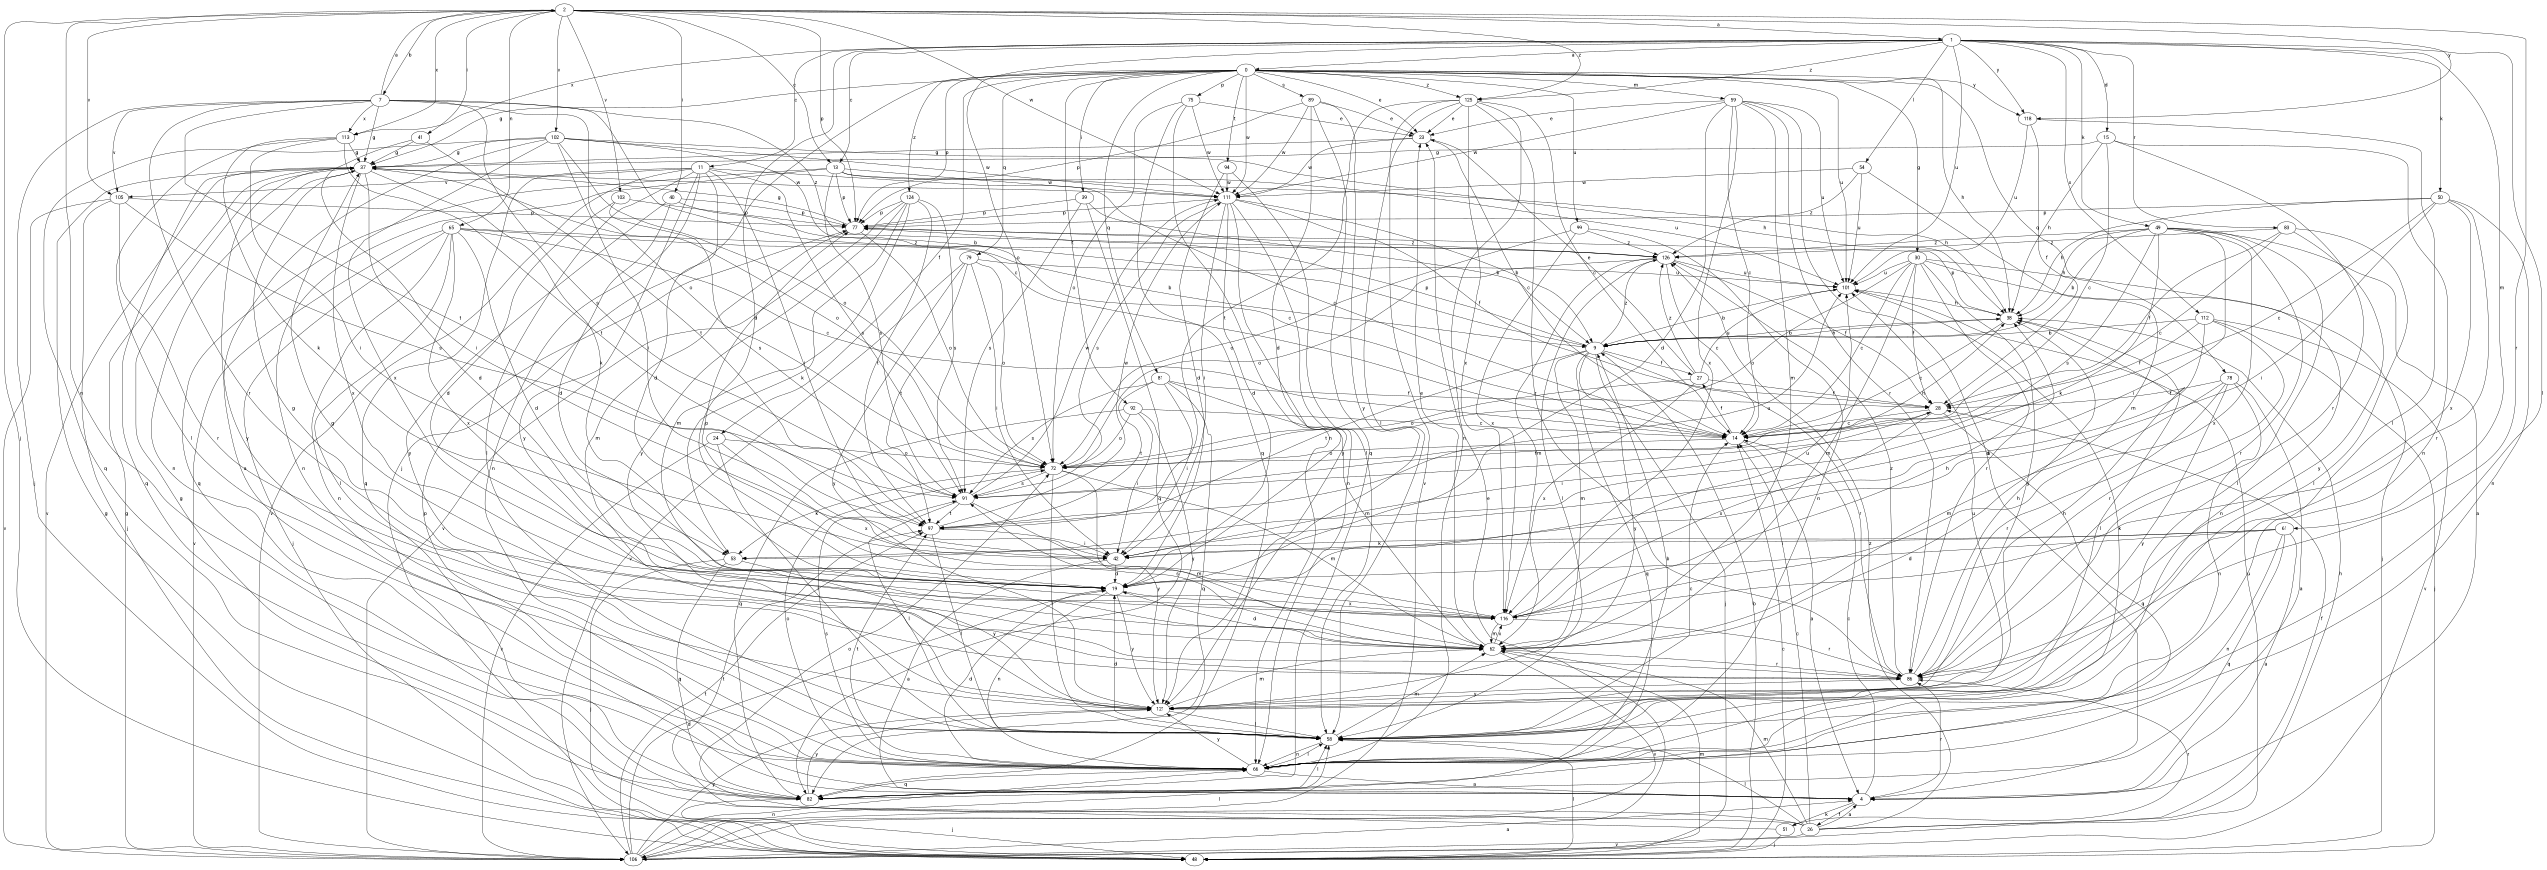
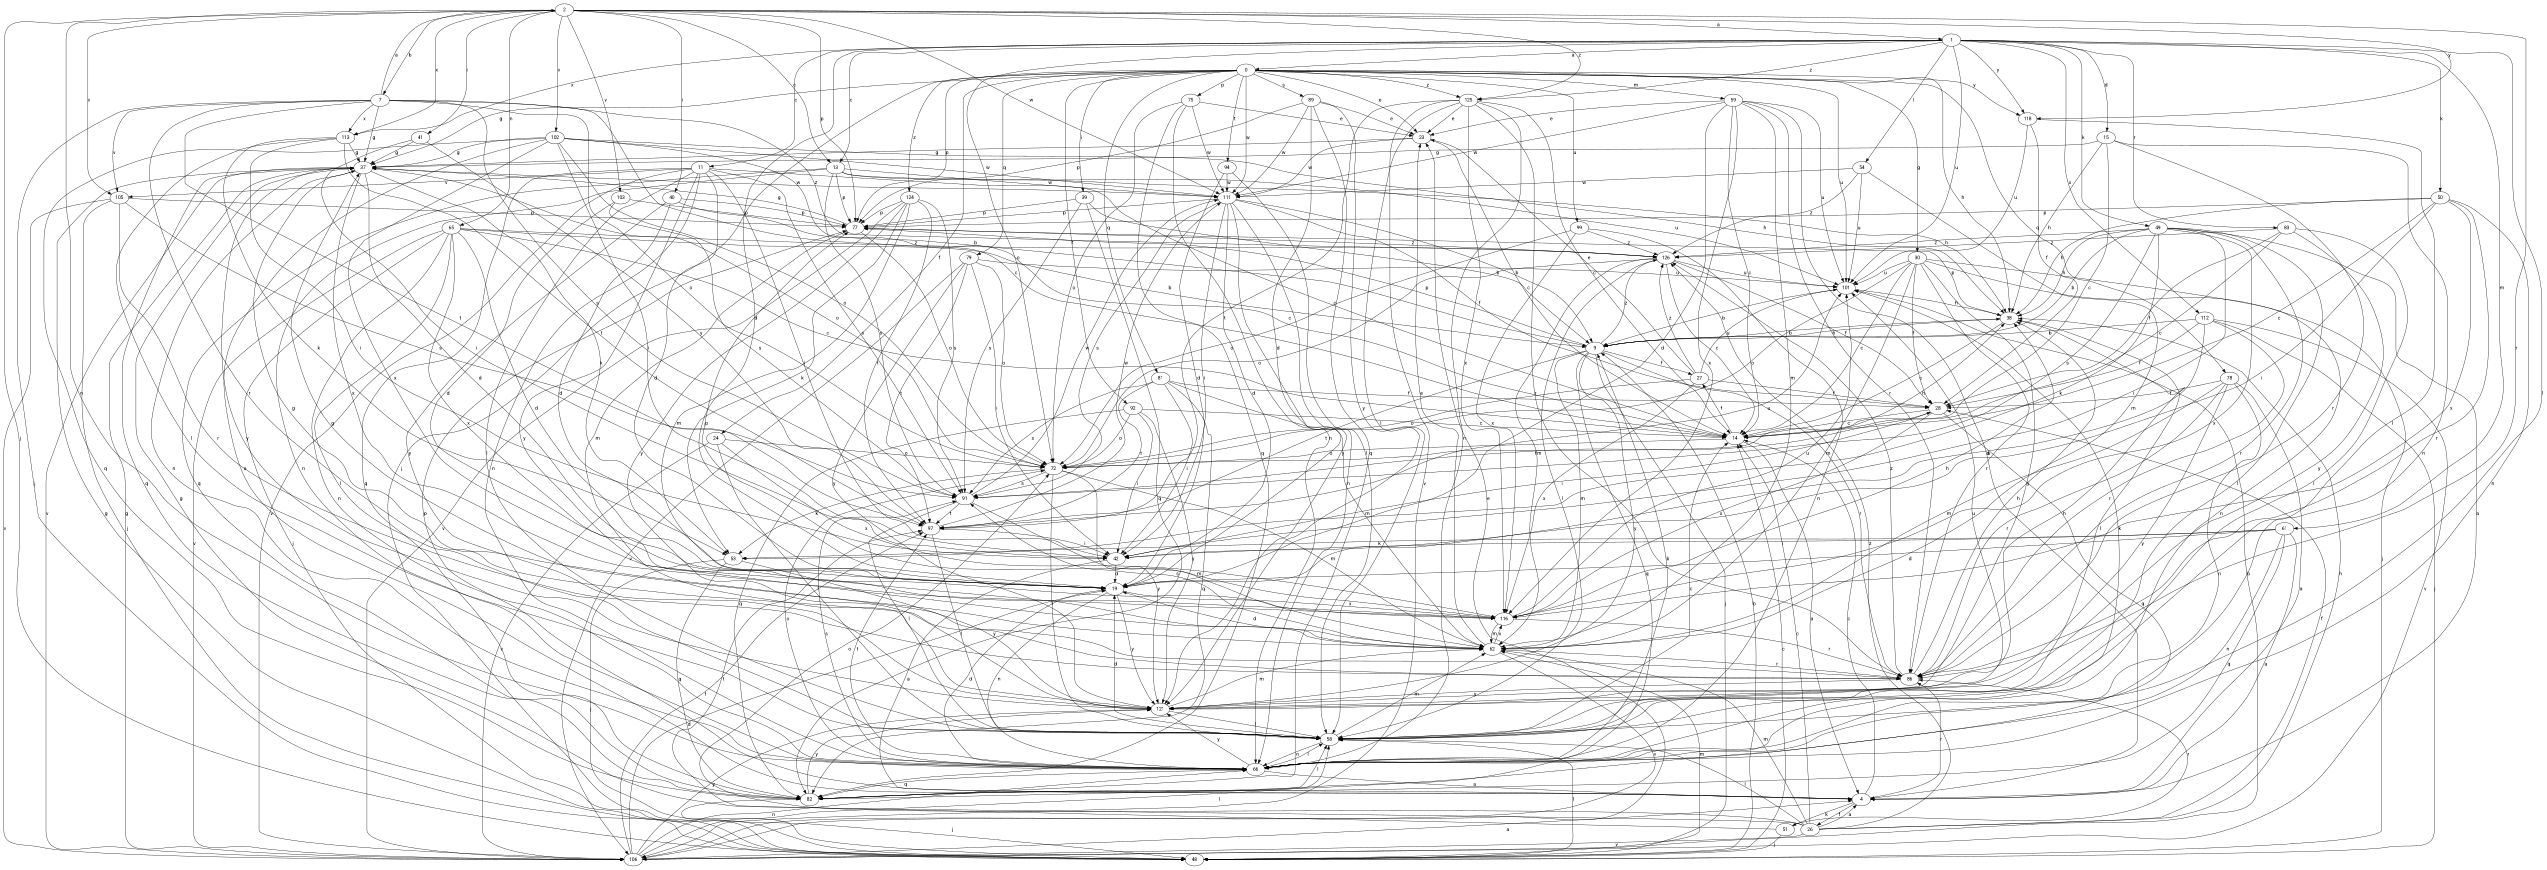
(701, 333) -> (701, 333)
(2249, 574) -> (2249, 574)
